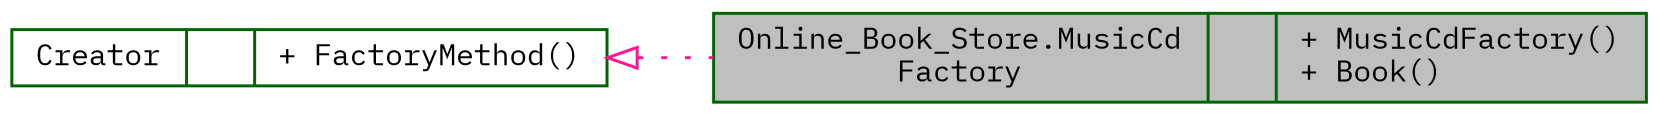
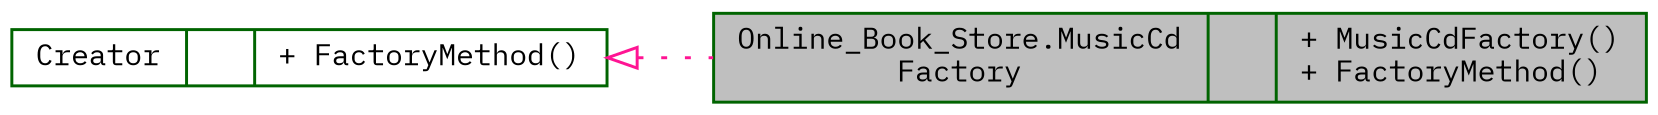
(1372, 73) -> (1452, 73)
